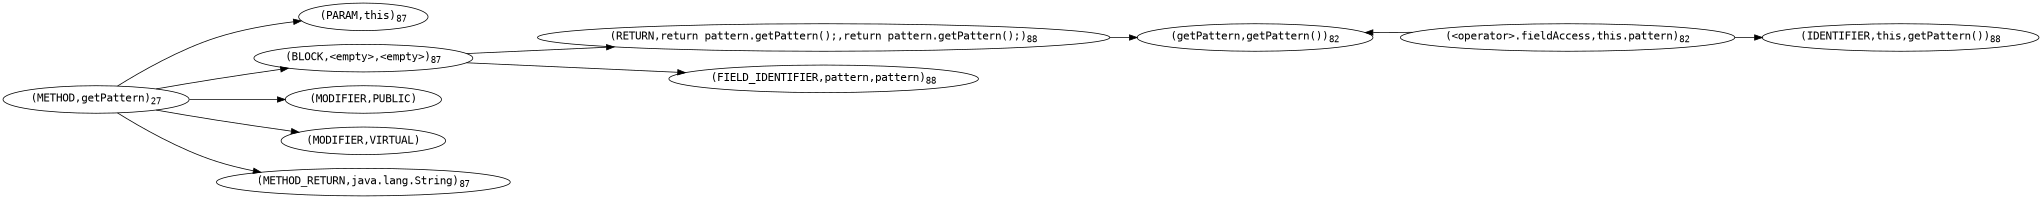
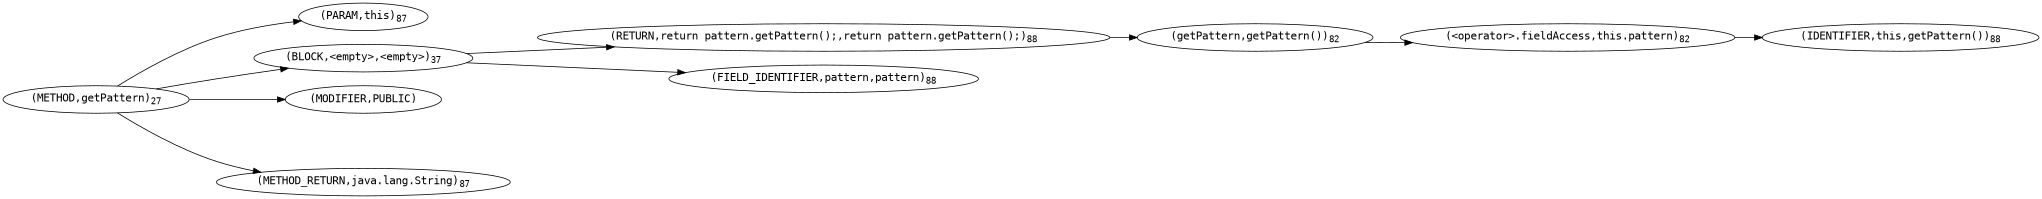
(1393, 32) -> (1385, 43)
(436, 57) -> (436, 57)
(363, 141) -> none
